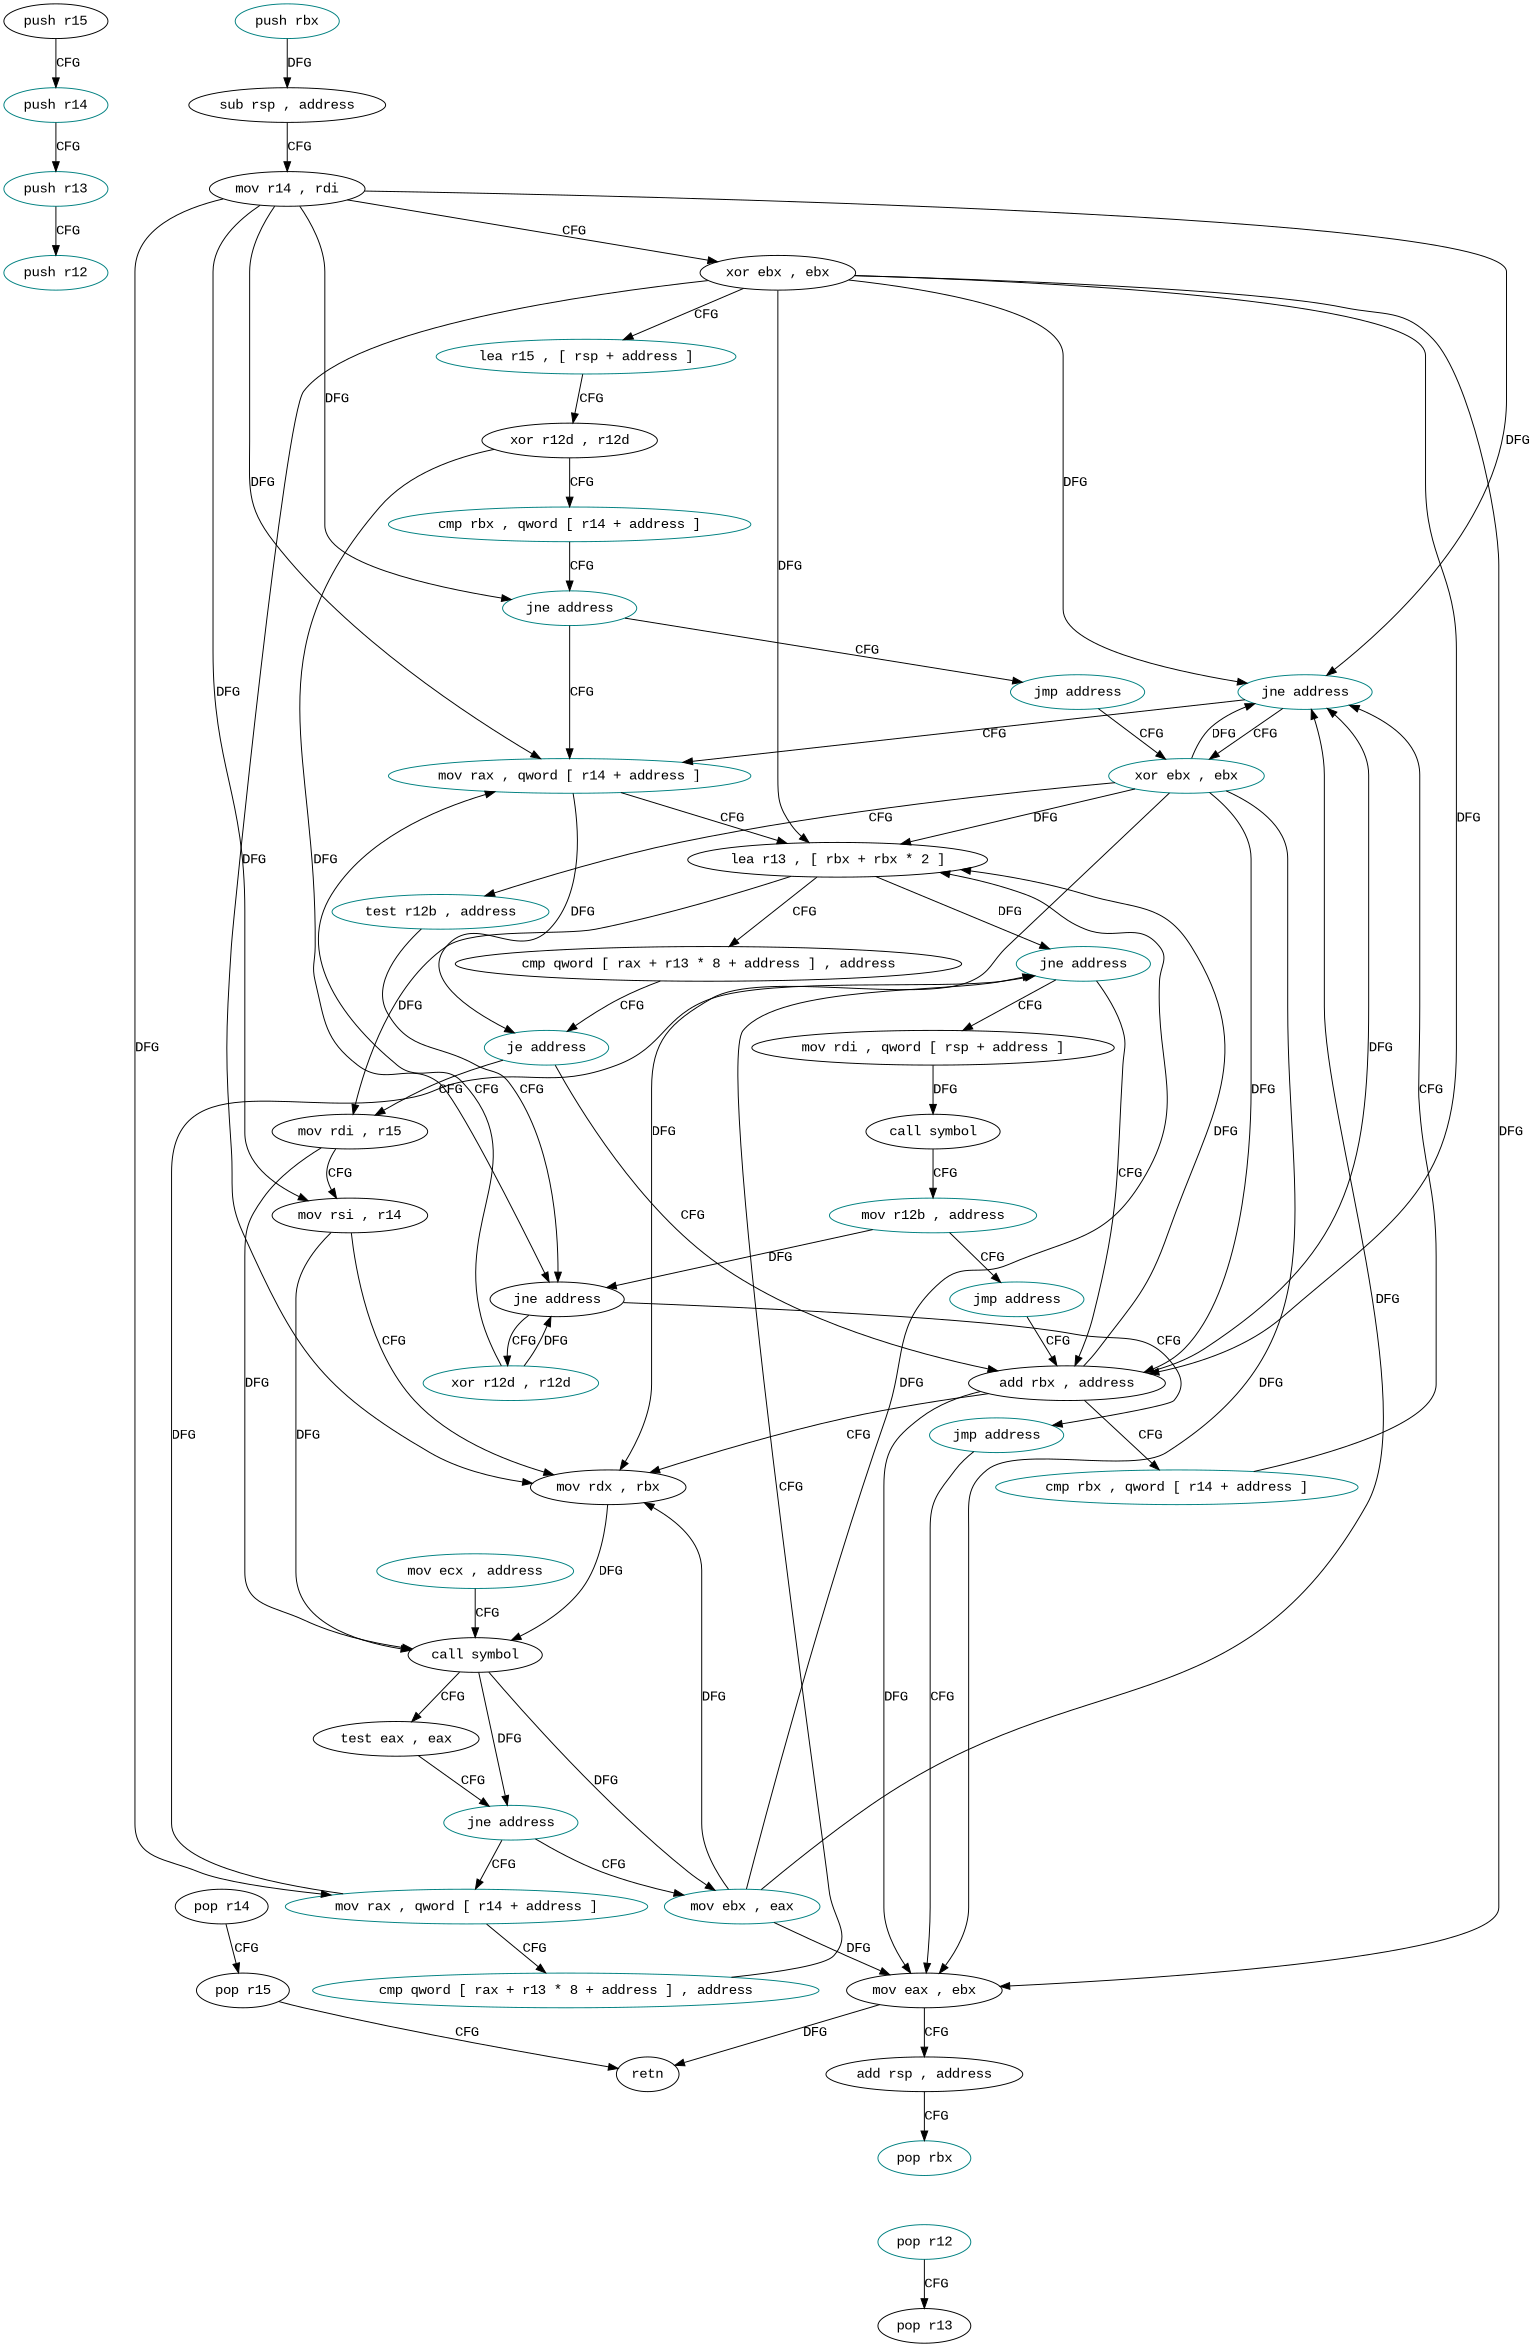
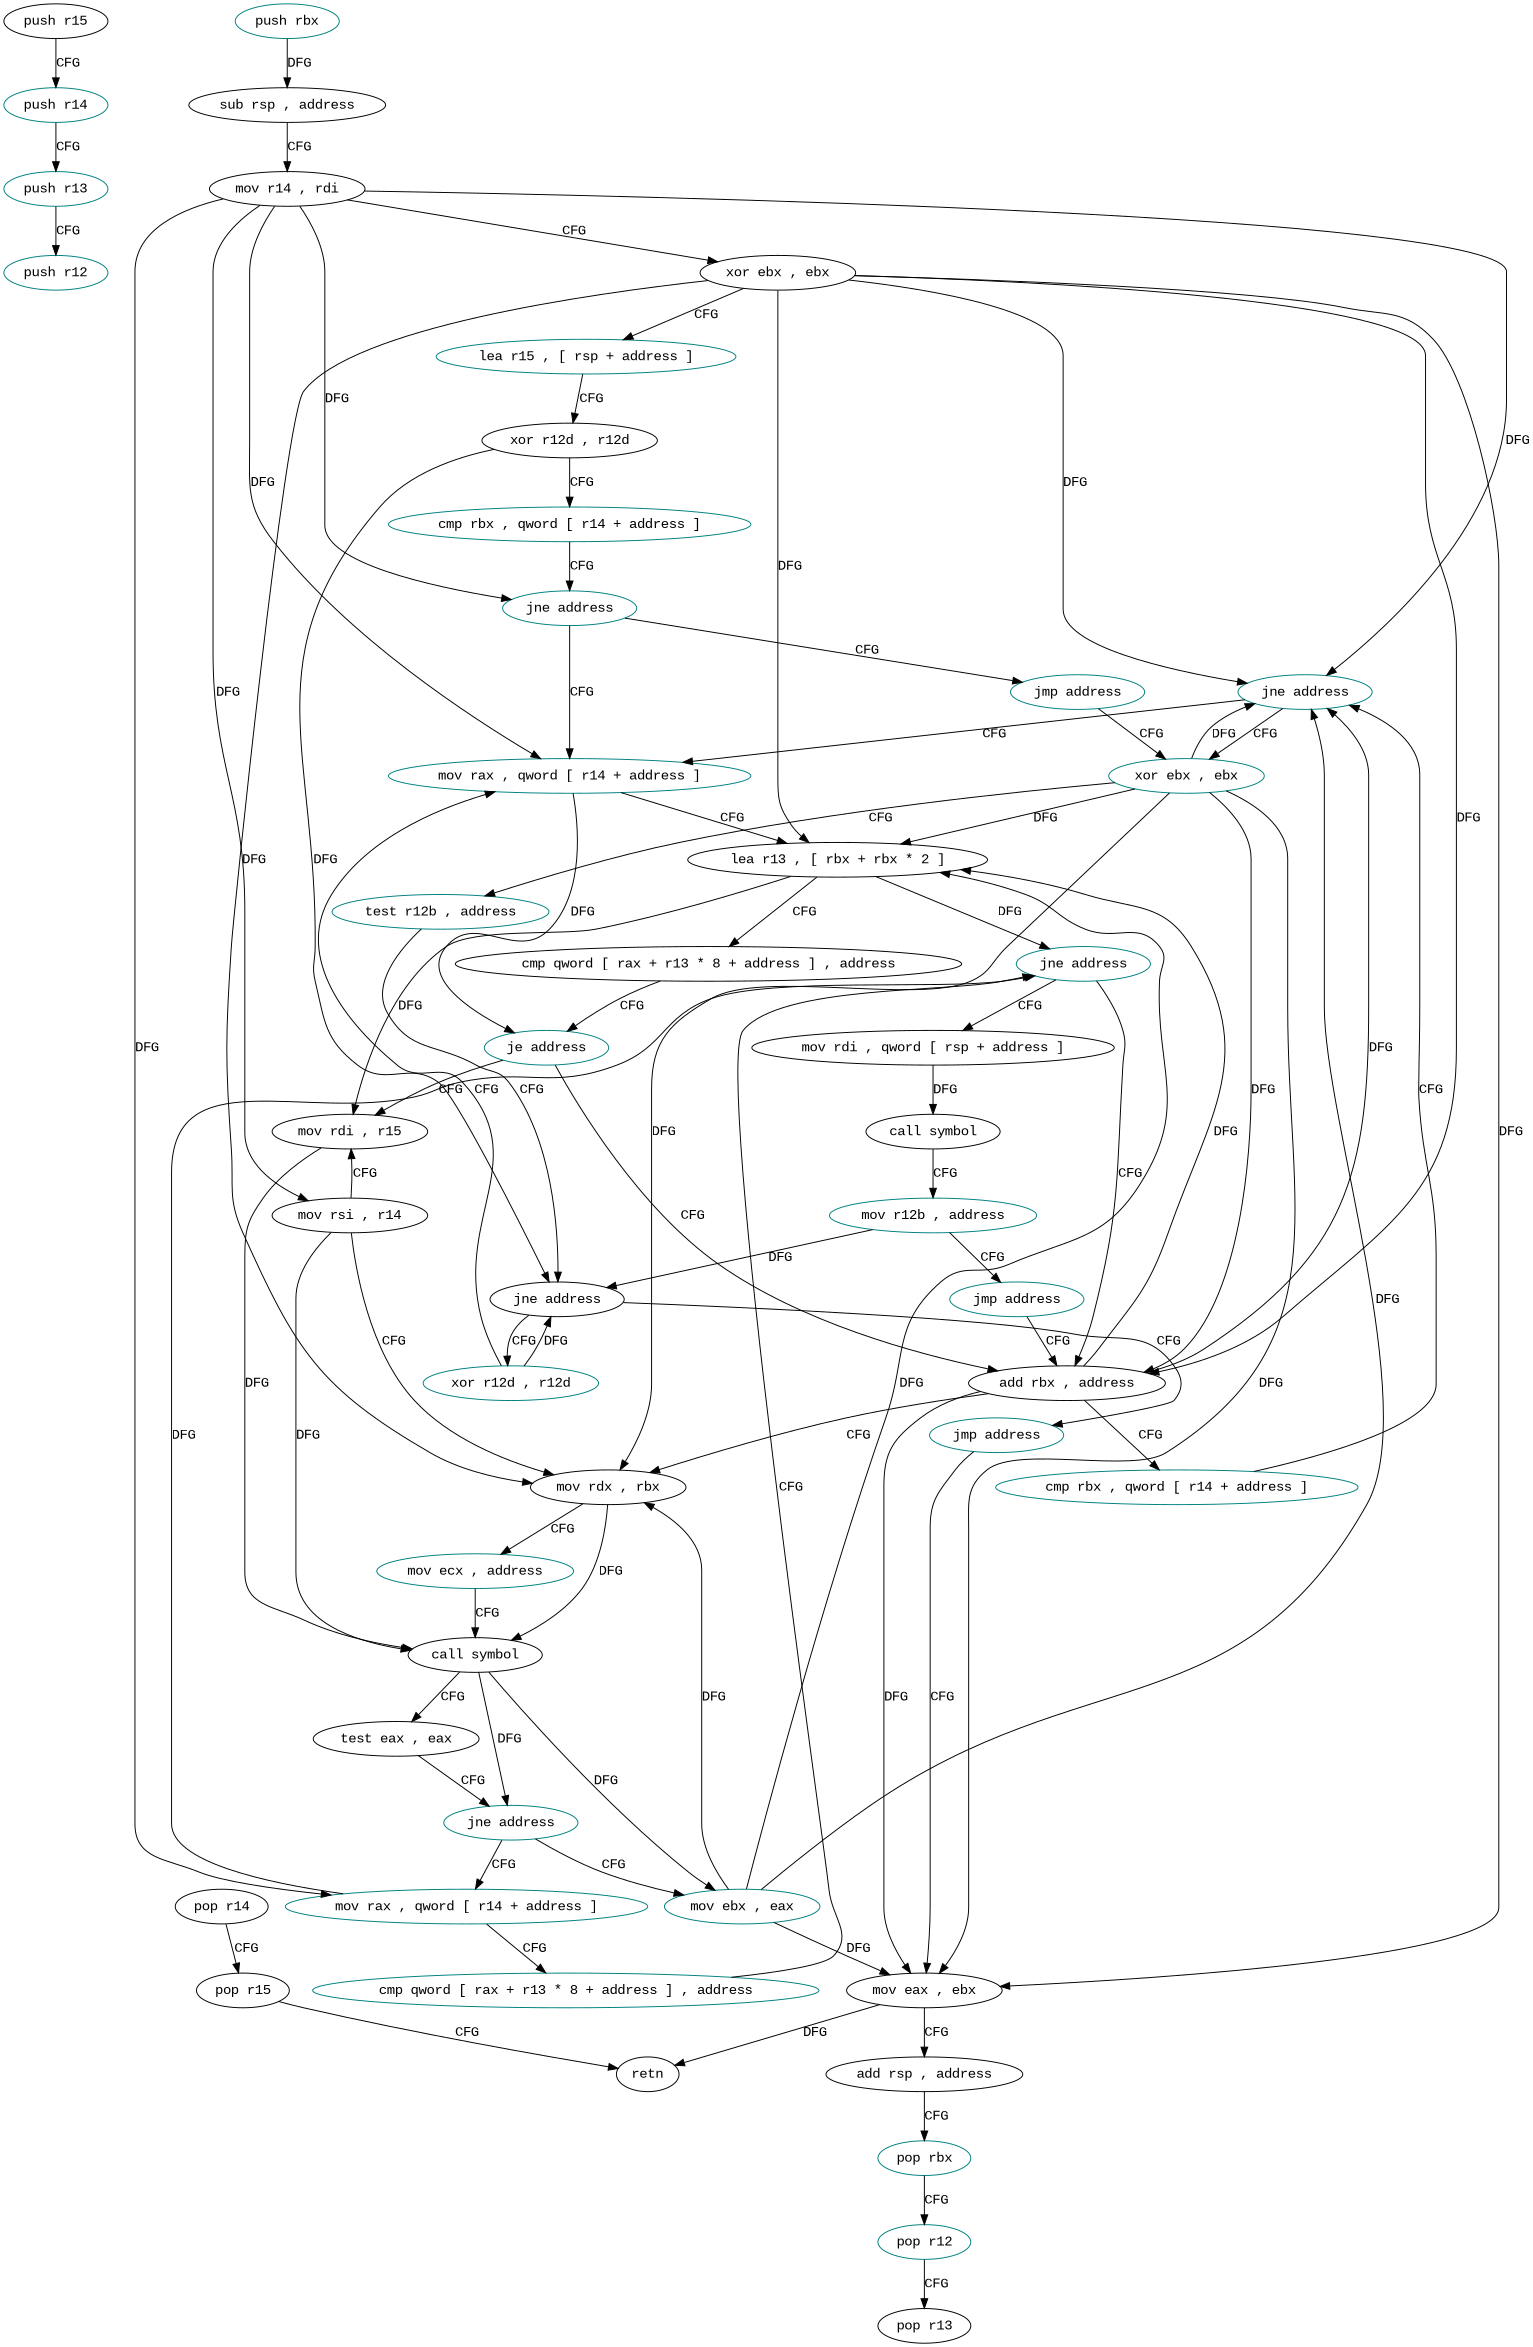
(327, 1169) -> (352, 1178)
none -> (546, 1527)
none -> (924, 2195)
